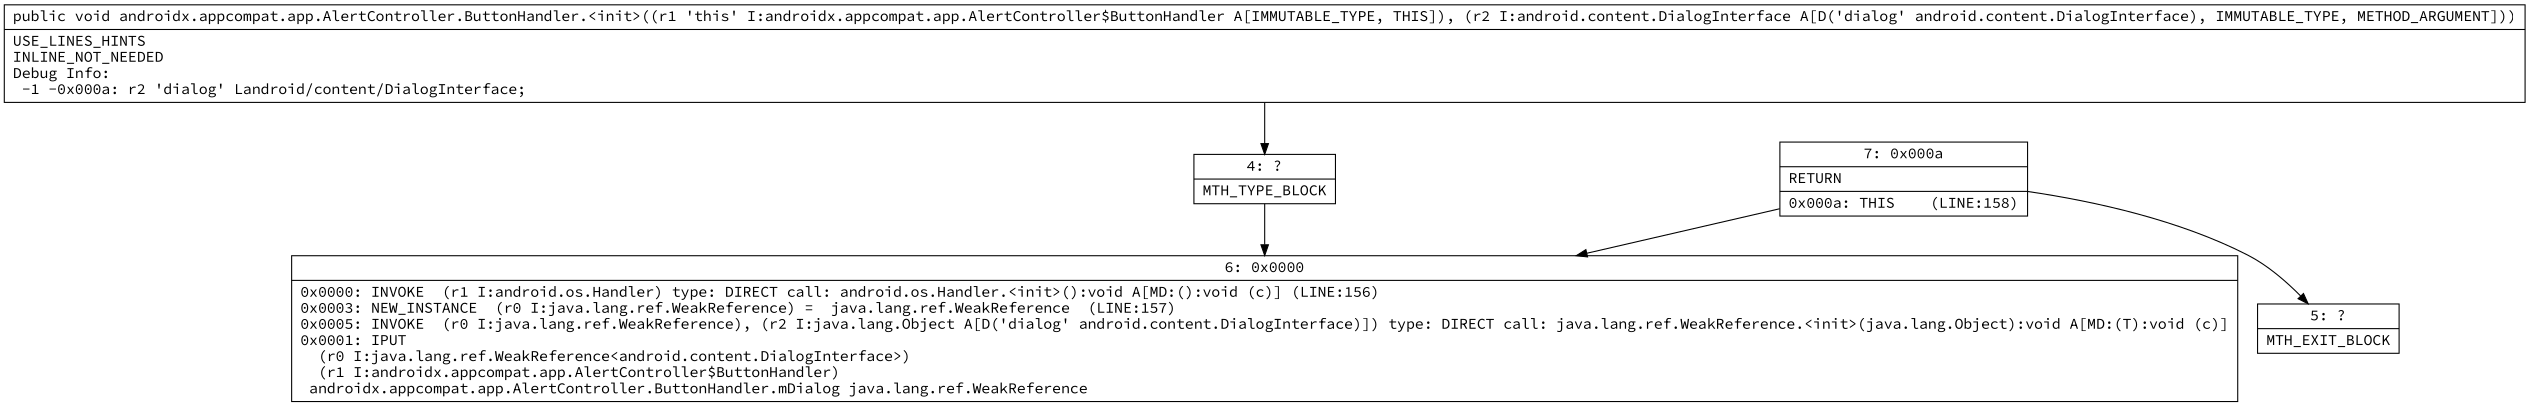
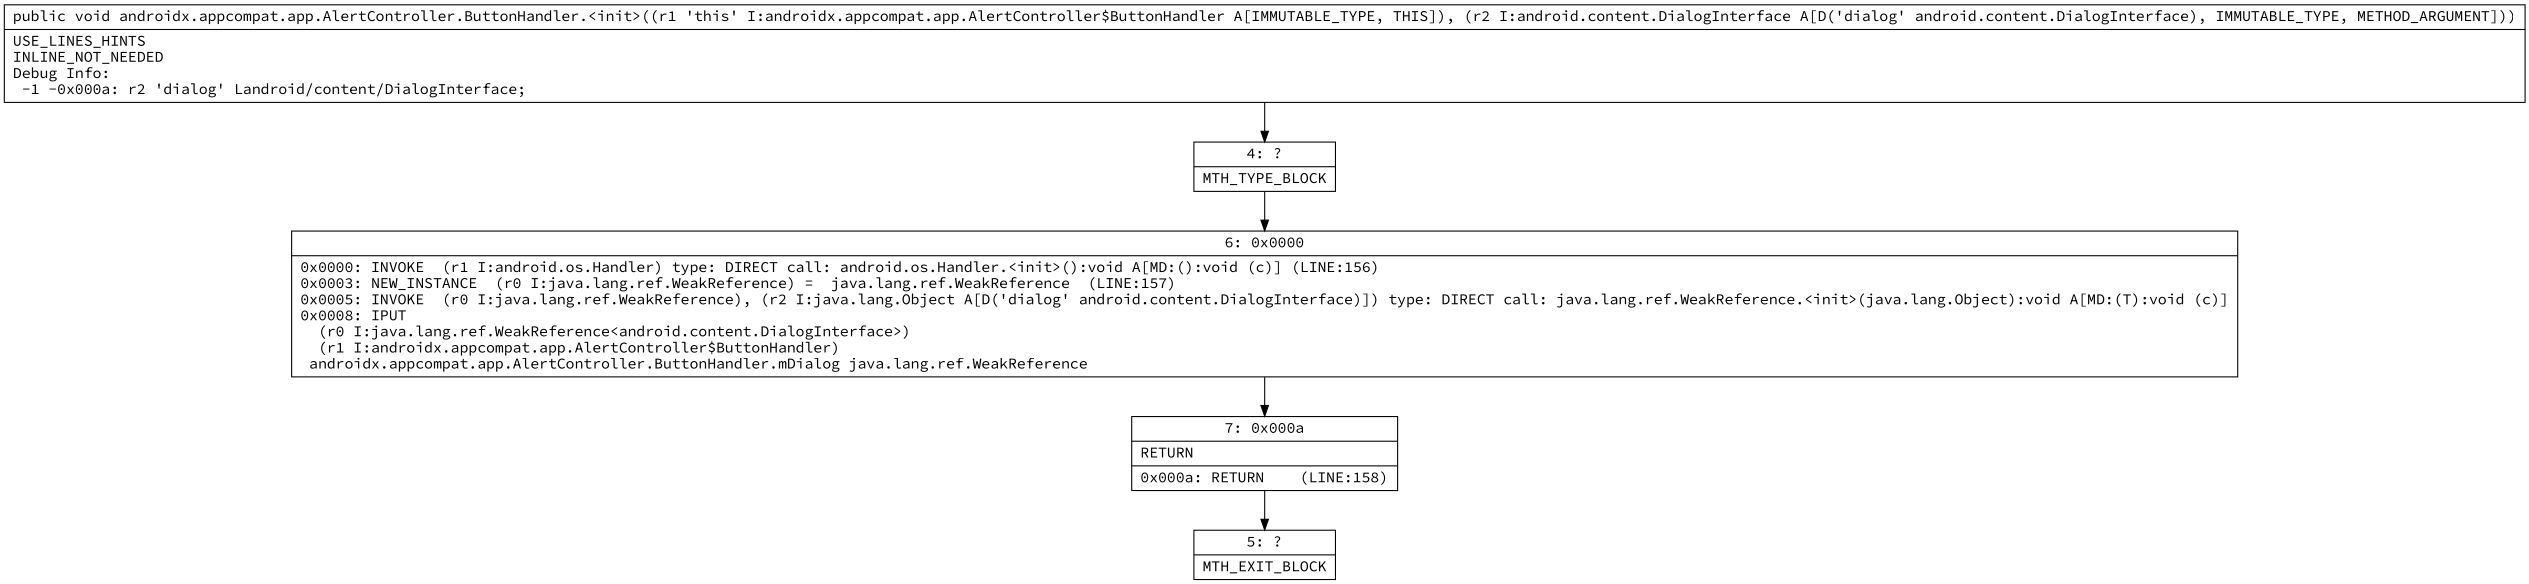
(1904, 203) -> (1265, 478)
(1683, 231) -> (1265, 391)
(362, 340) -> (362, 316)
